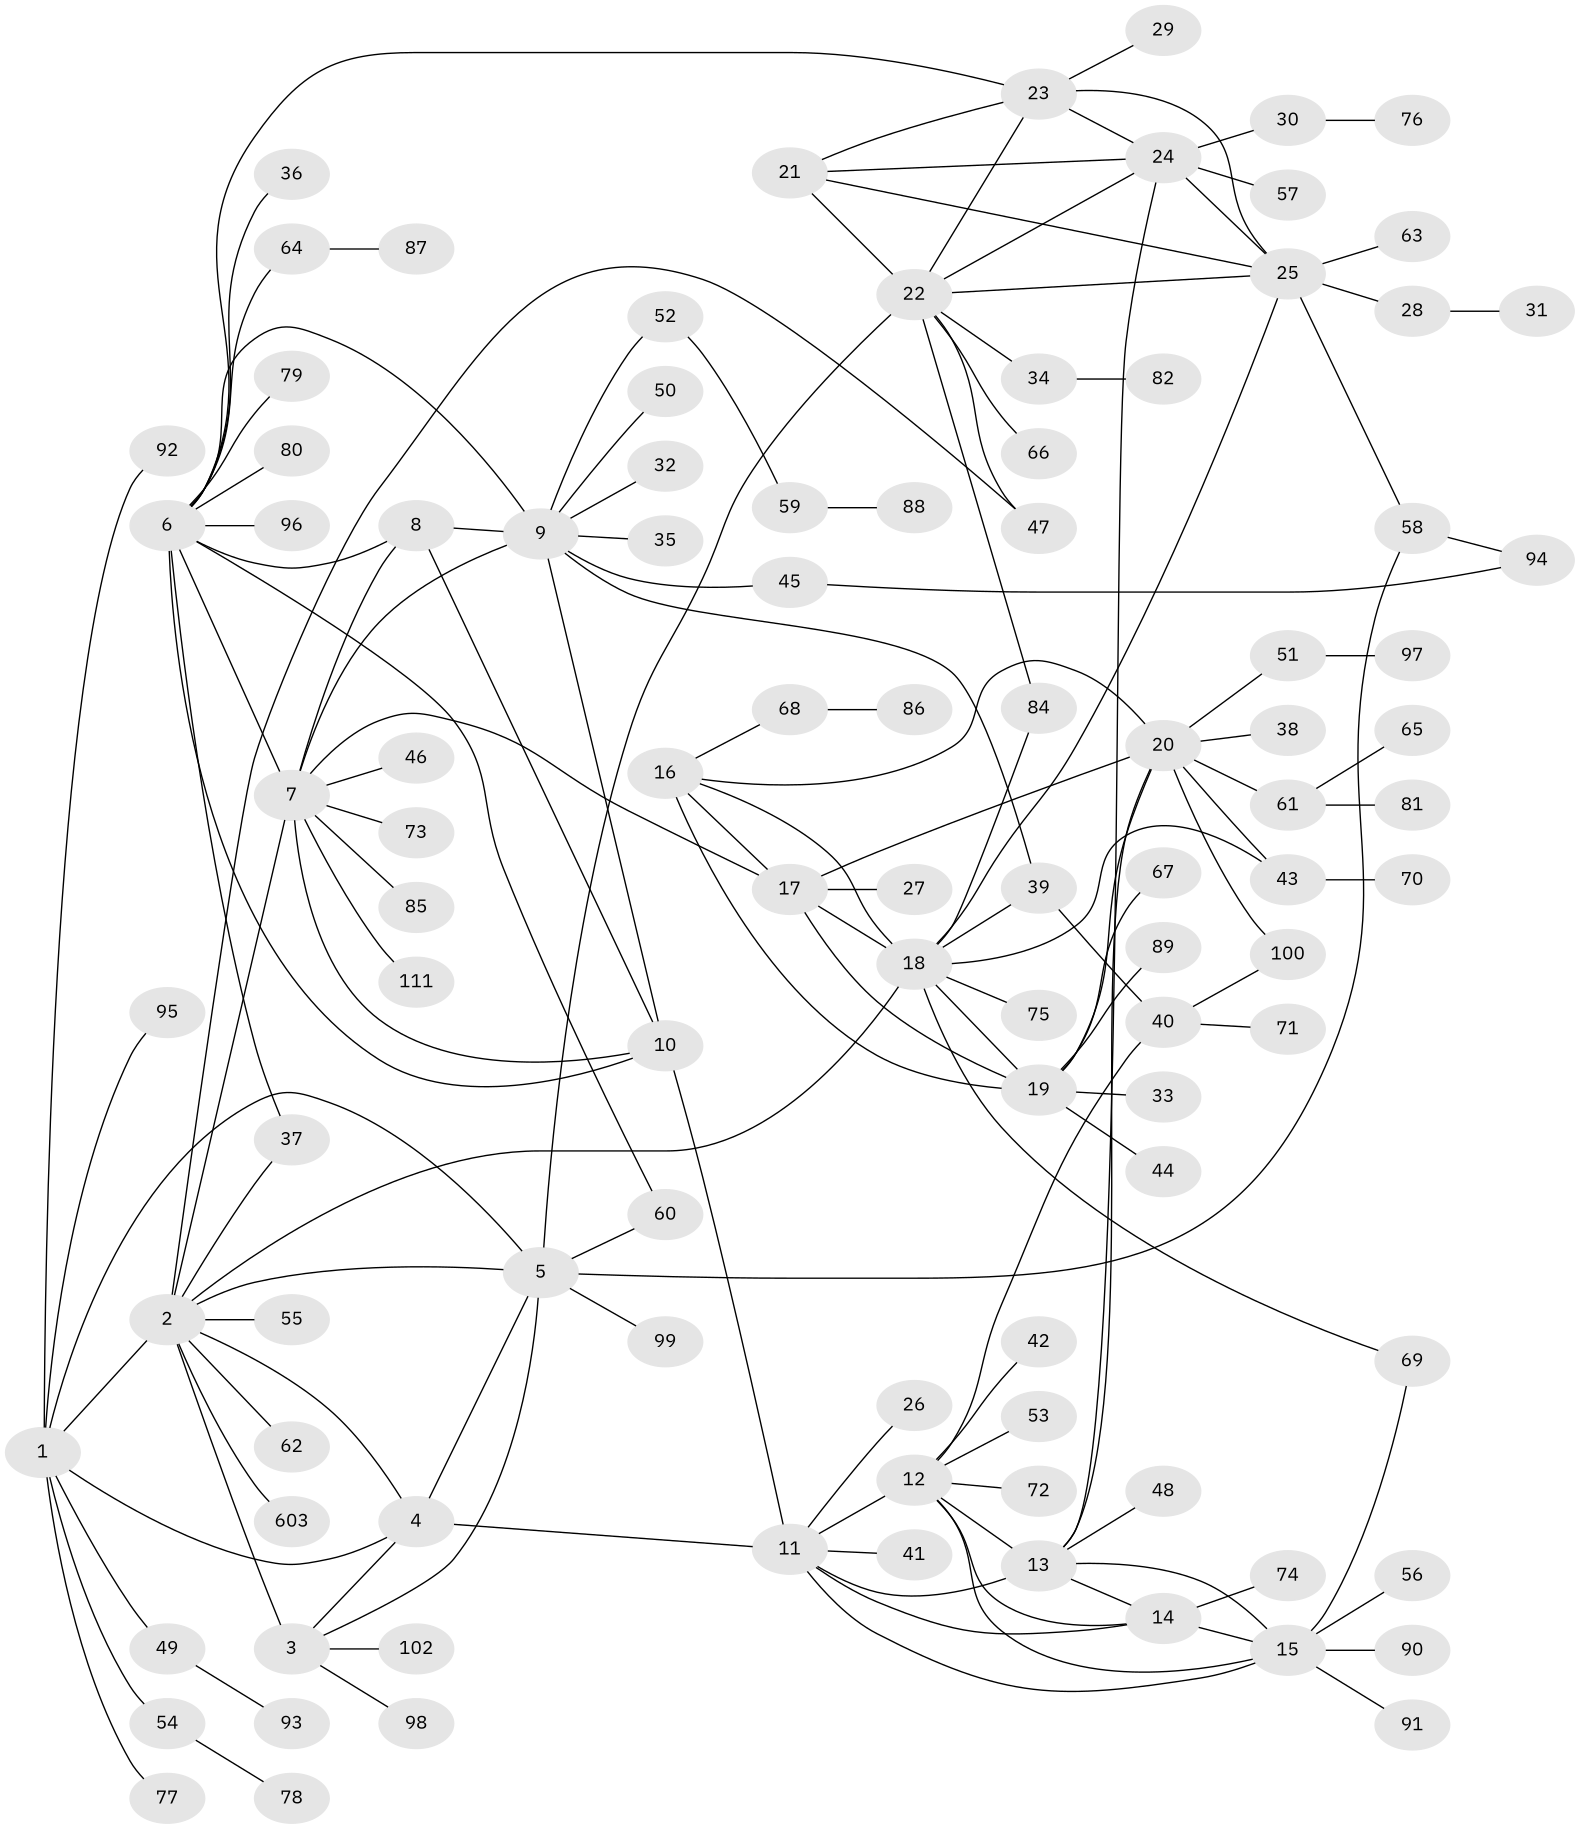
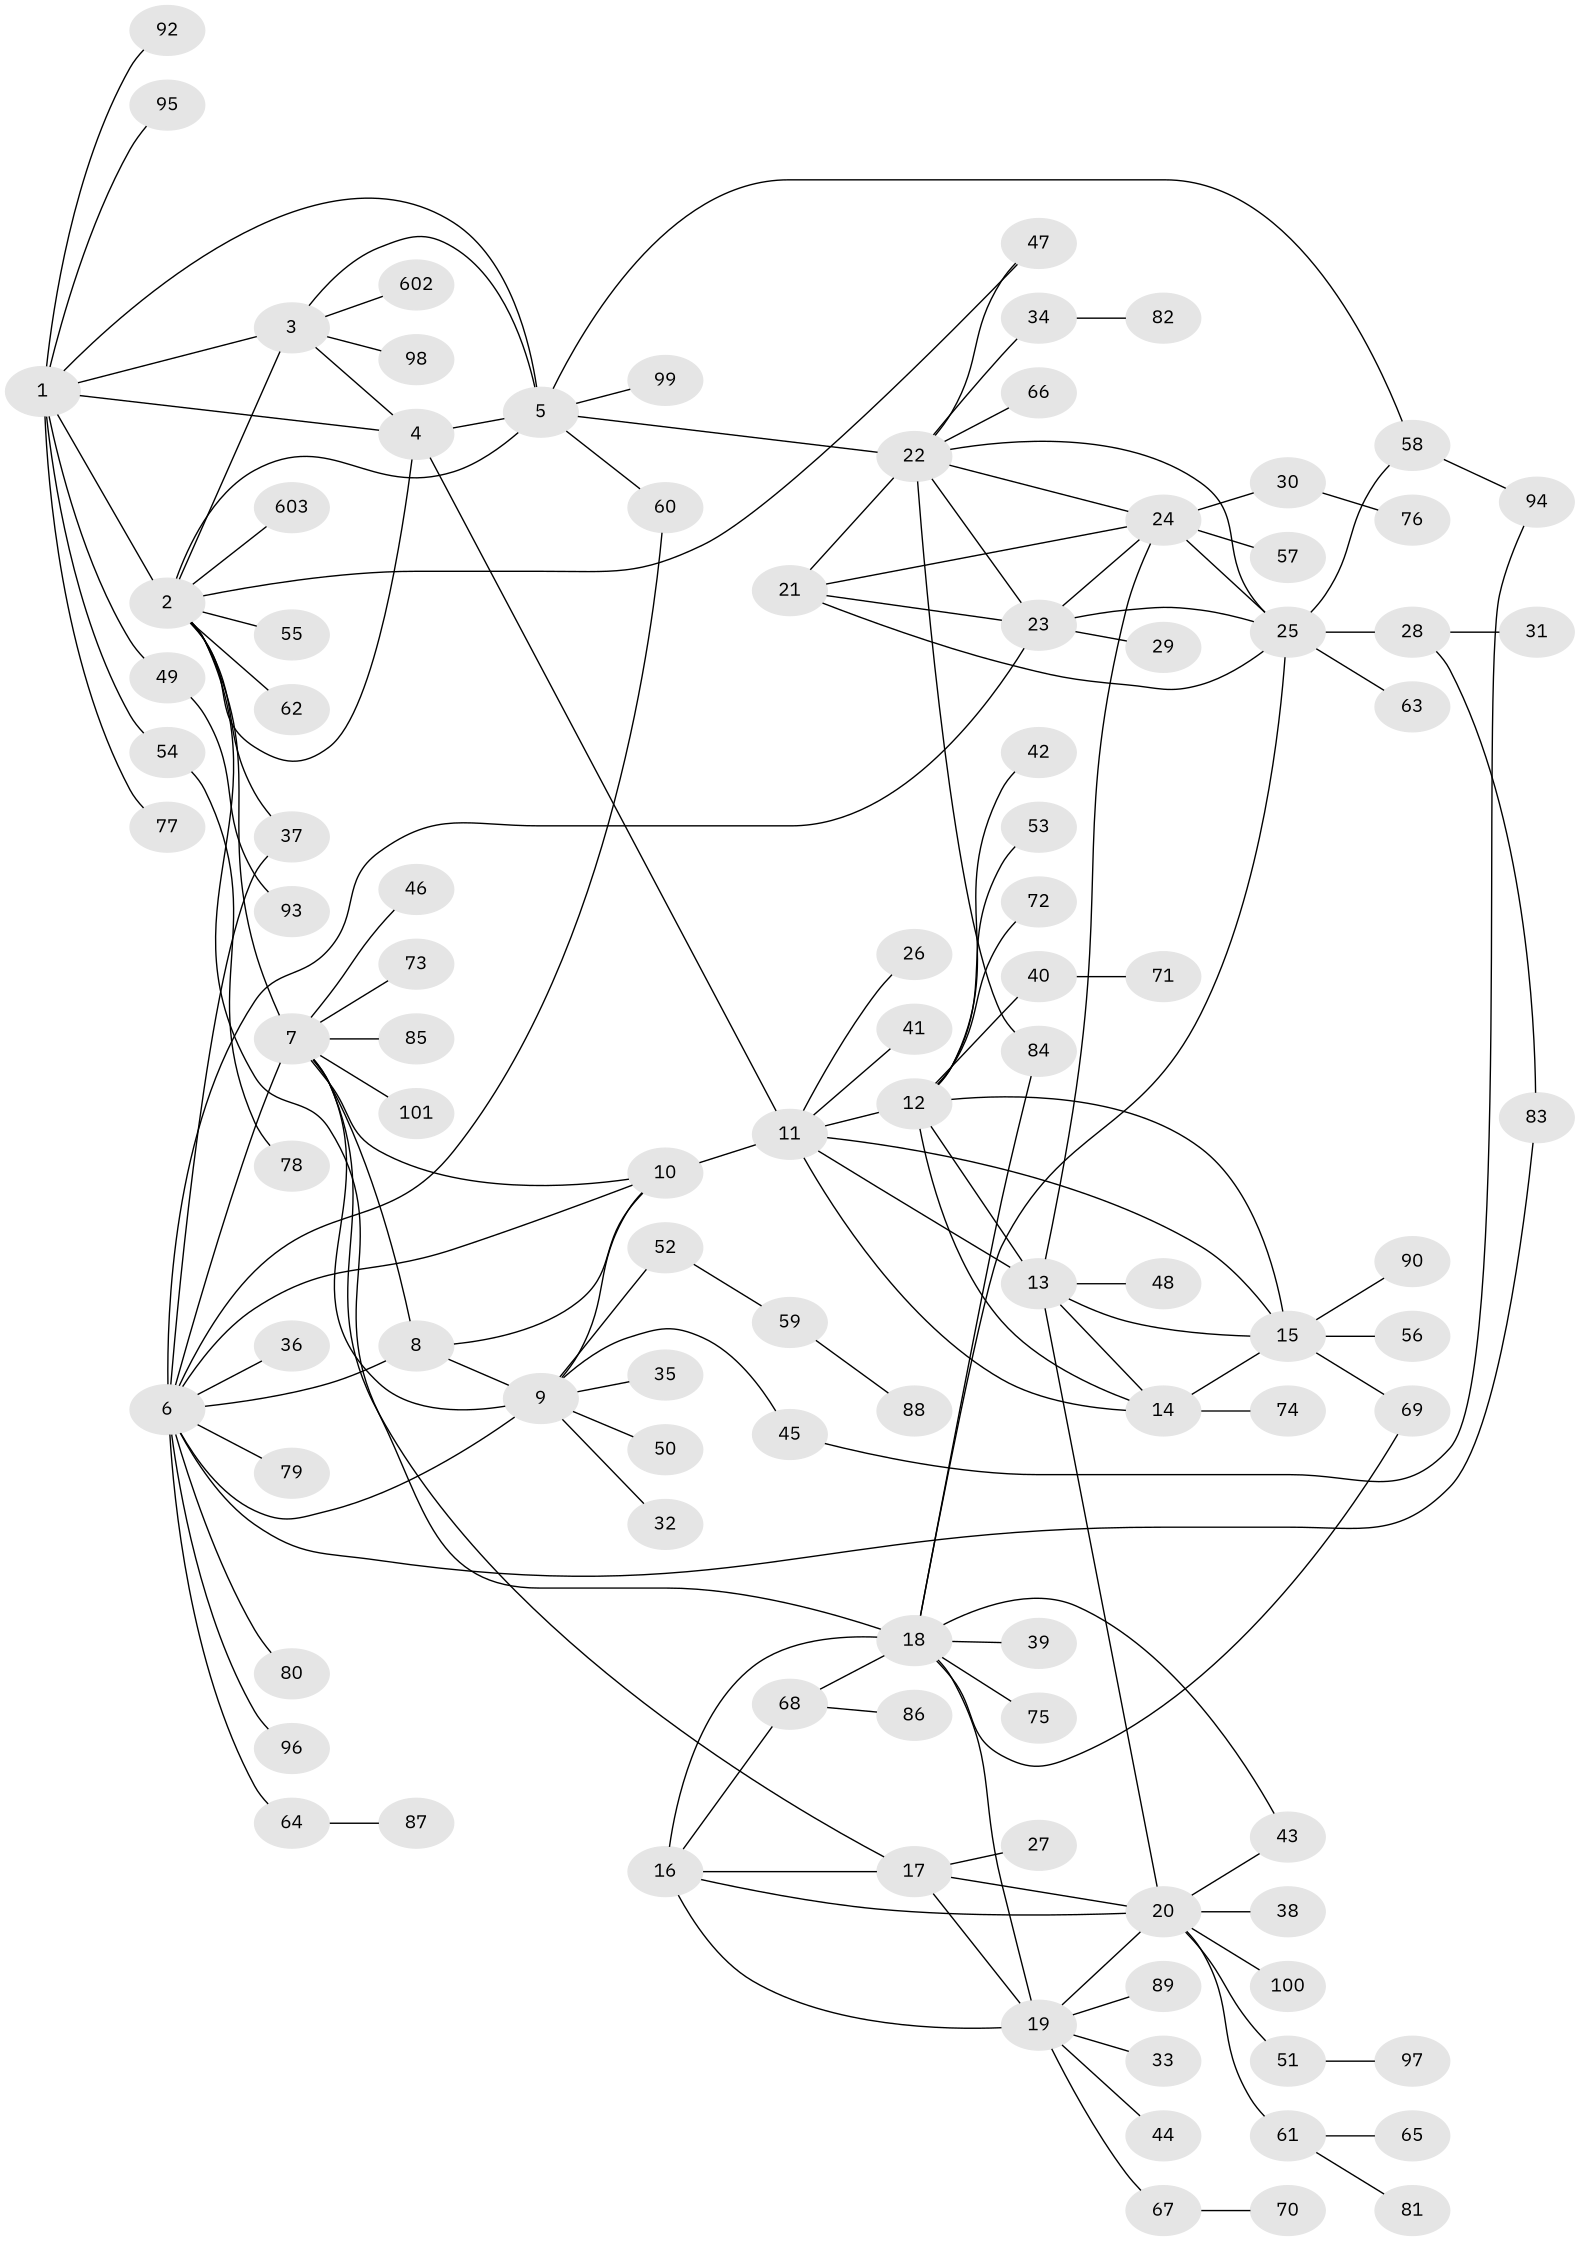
none -> (167, 360)
(858, 637) -> none
(1350, 880) -> (1226, 2211)
(852, 927) -> (852, 1672)
(1098, 954) -> none
(416, 982) -> (416, 1114)
(1226, 988) -> none
none -> (1537, 1118)
(416, 1649) -> (416, 285)
(1412, 1725) -> none
